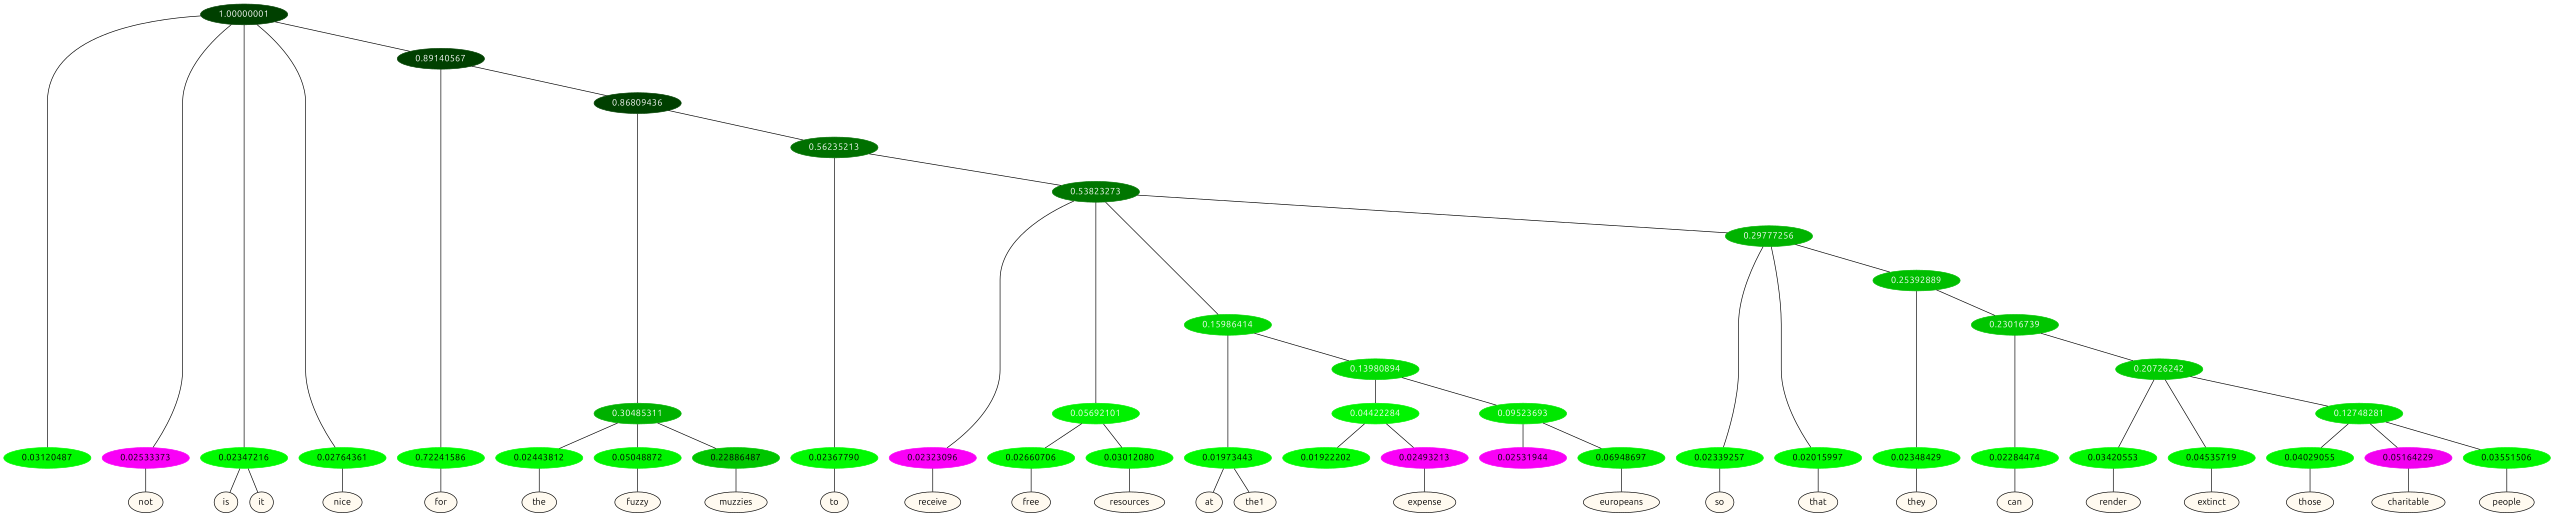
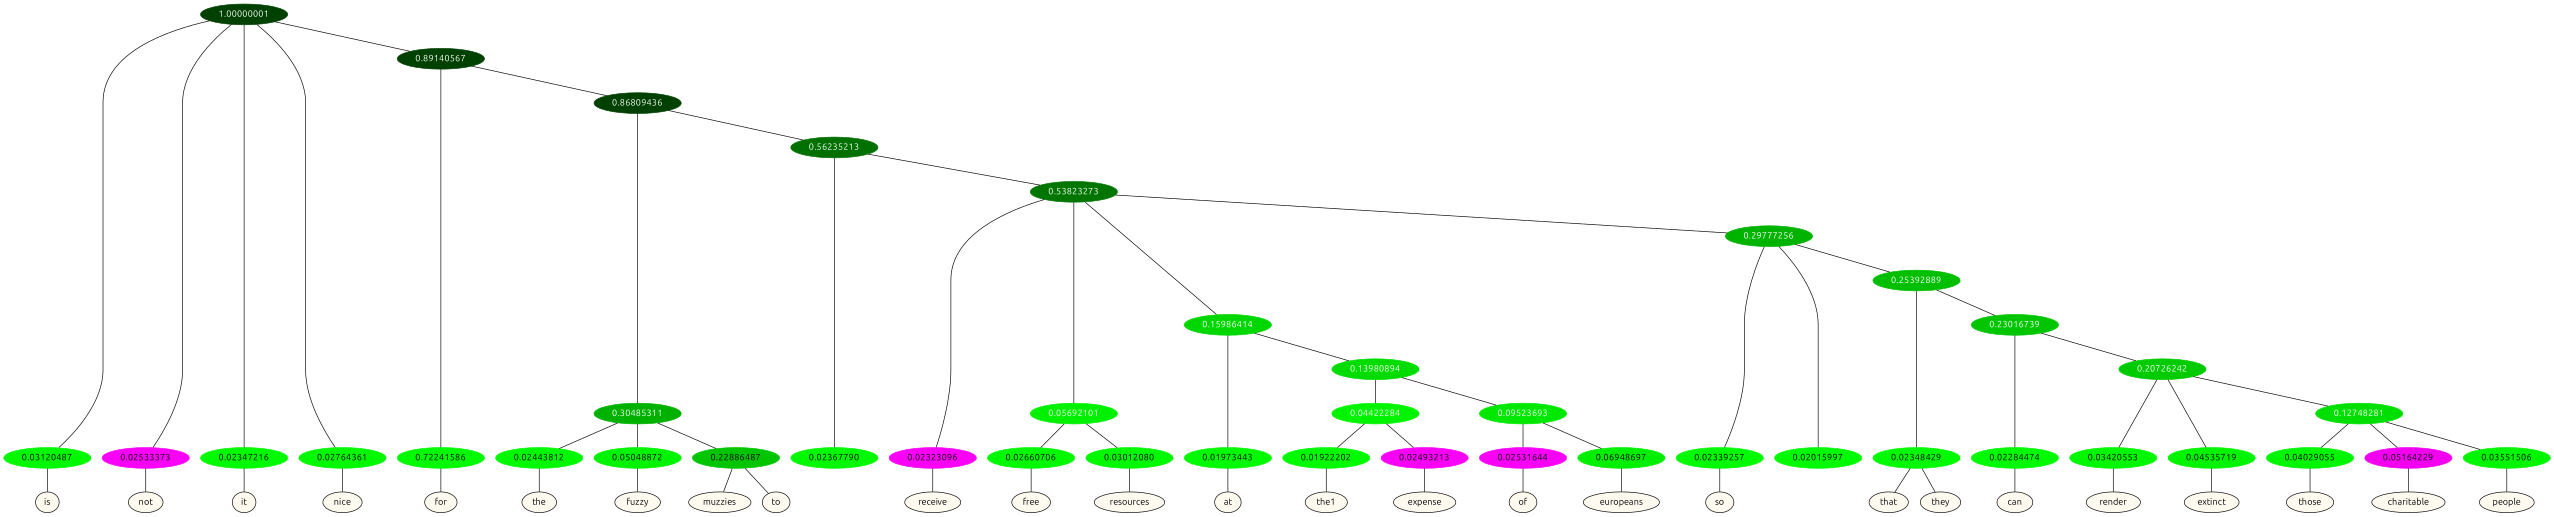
(1523, 458) -> (1523, 458)
(235, 480) -> (47, 480)
(834, 480) -> (757, 481)
(1242, 480) -> (1326, 480)
(1818, 480) -> (1903, 480)
none -> (1523, 502)
